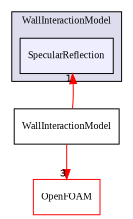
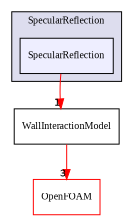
(67, 21) -> (67, 21)
(73, 96) -> (60, 88)
